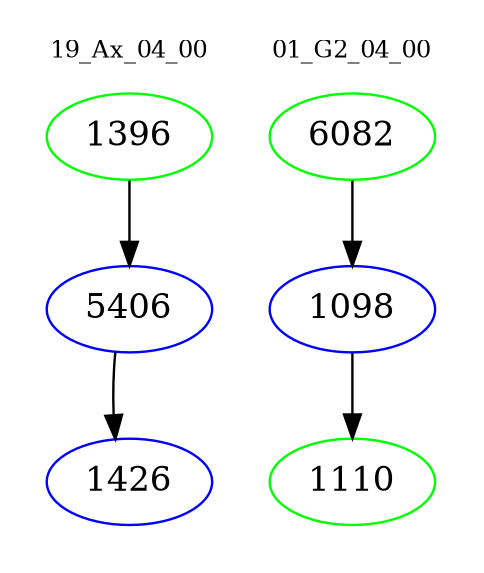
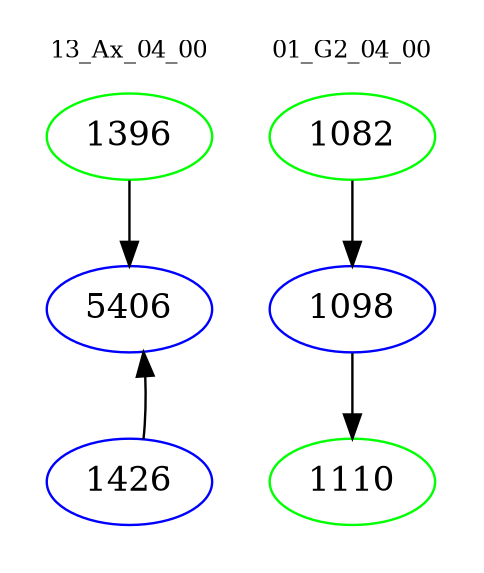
(129, 52) -> (129, 52)
(352, 137) -> (352, 137)
(113, 383) -> (145, 408)
